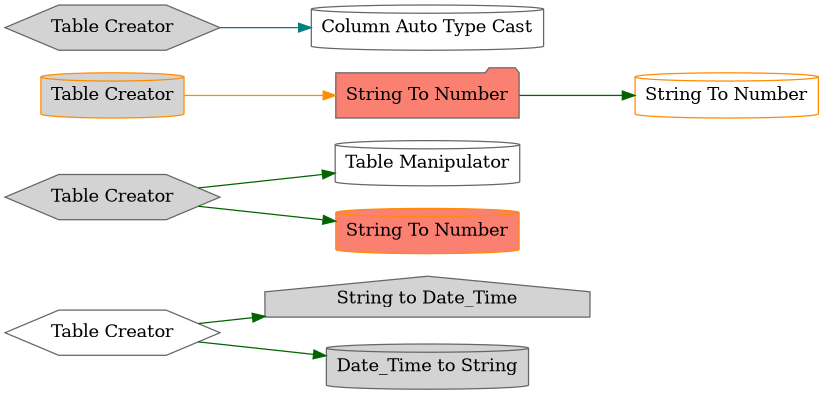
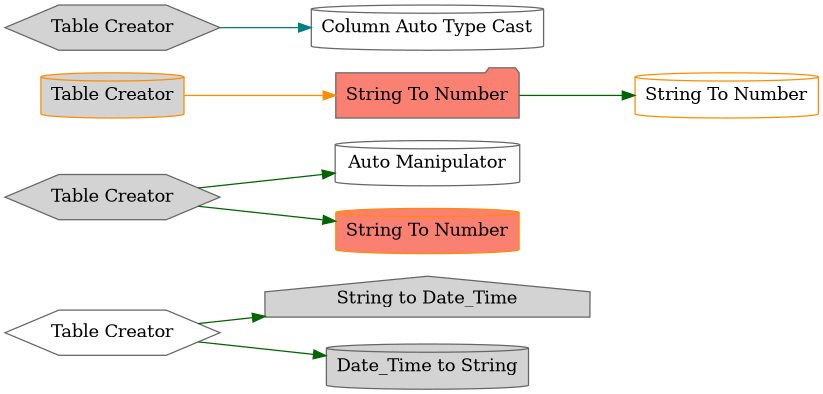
(427, 163) -> (427, 163)
